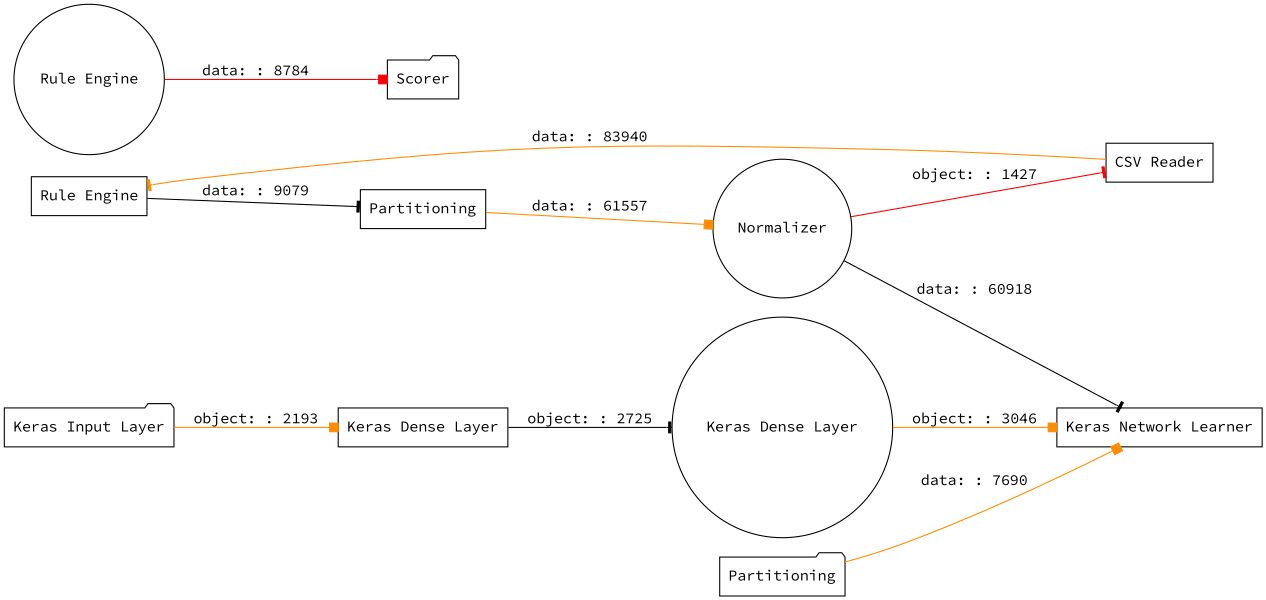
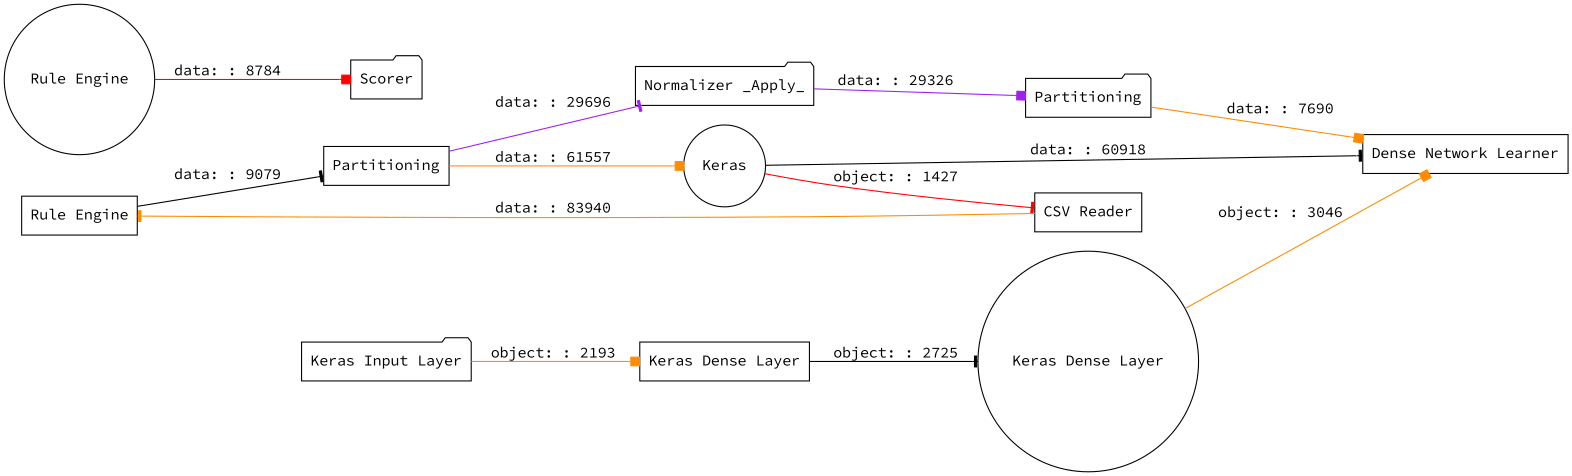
none -> (725, 86)
(782, 229) -> (725, 166)
(1160, 427) -> (1465, 154)
